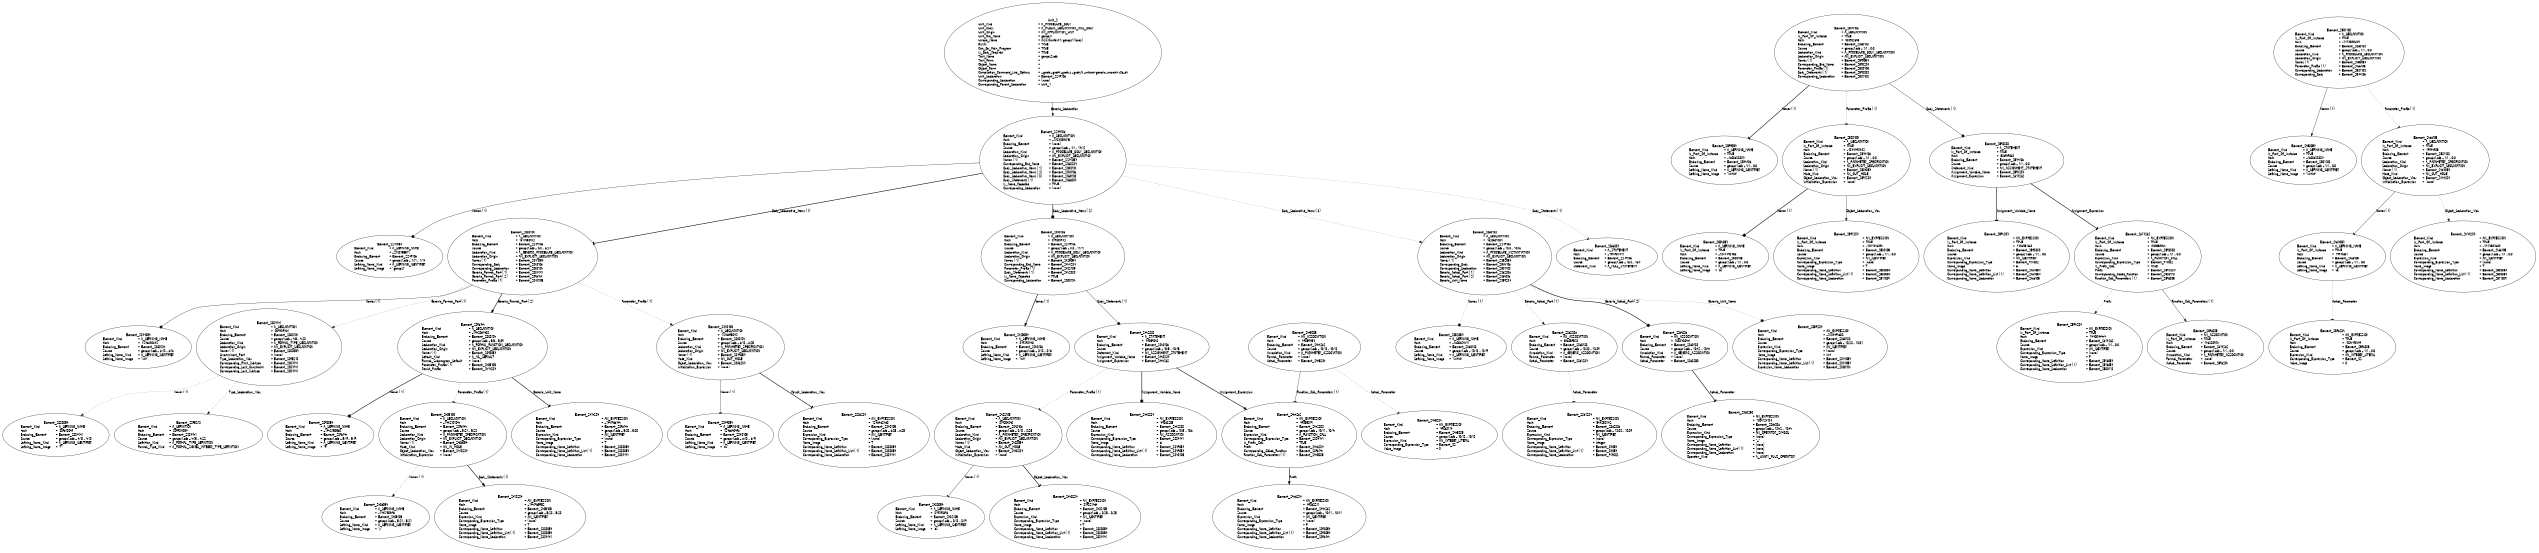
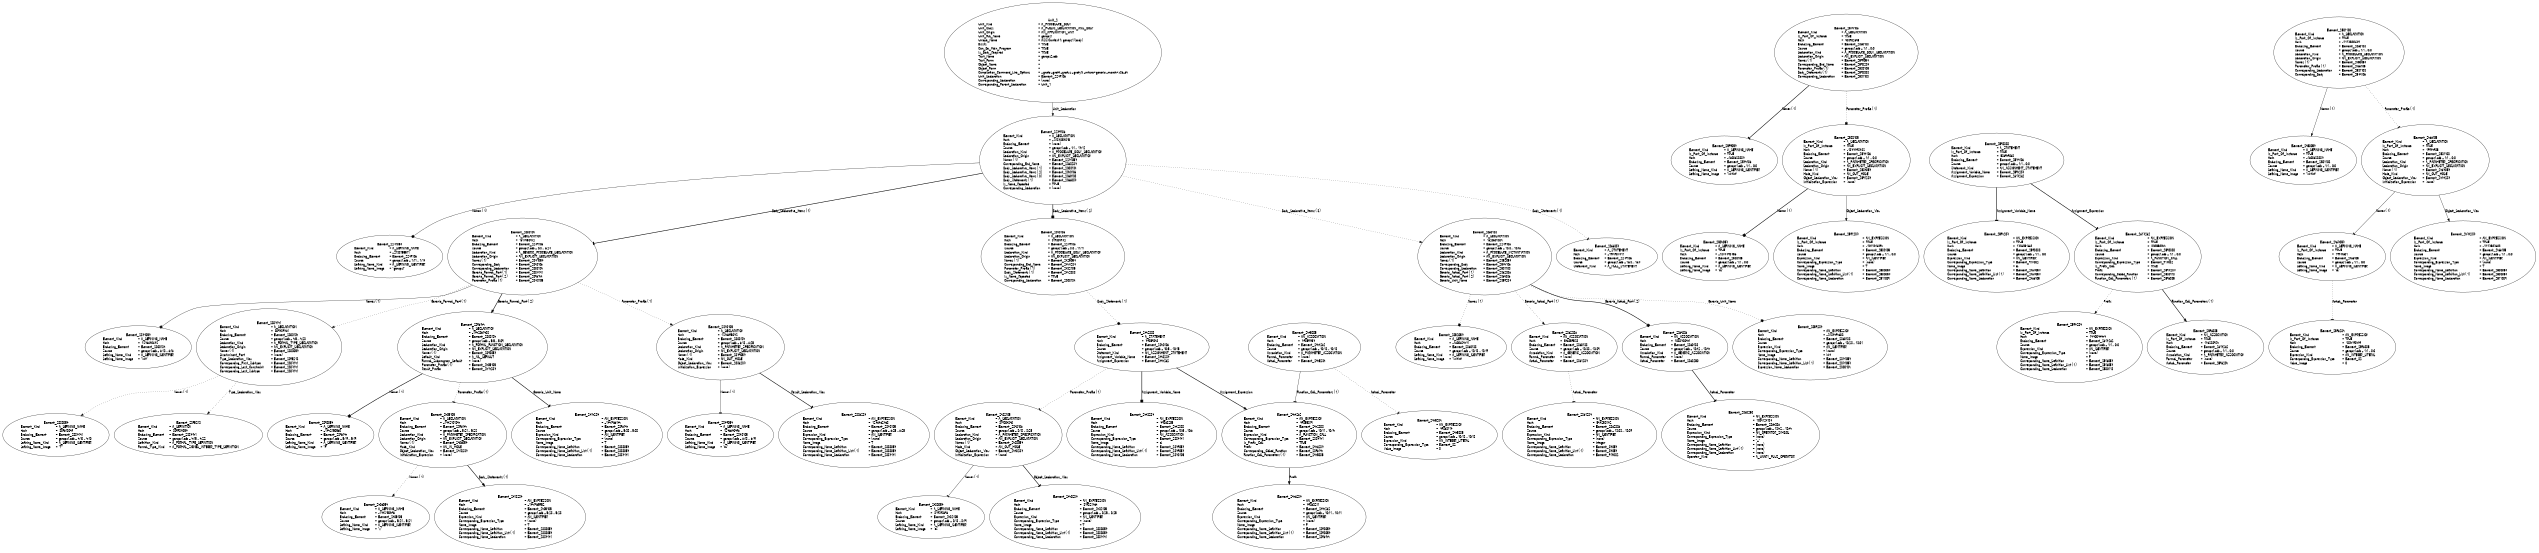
(1846, 106) -> (1846, 106)
(1064, 109) -> (1064, 109)
(1925, 109) -> none
(2444, 207) -> (2444, 207)
(2173, 304) -> (2173, 304)
(1102, 306) -> (1102, 306)
(1016, 347) -> none
